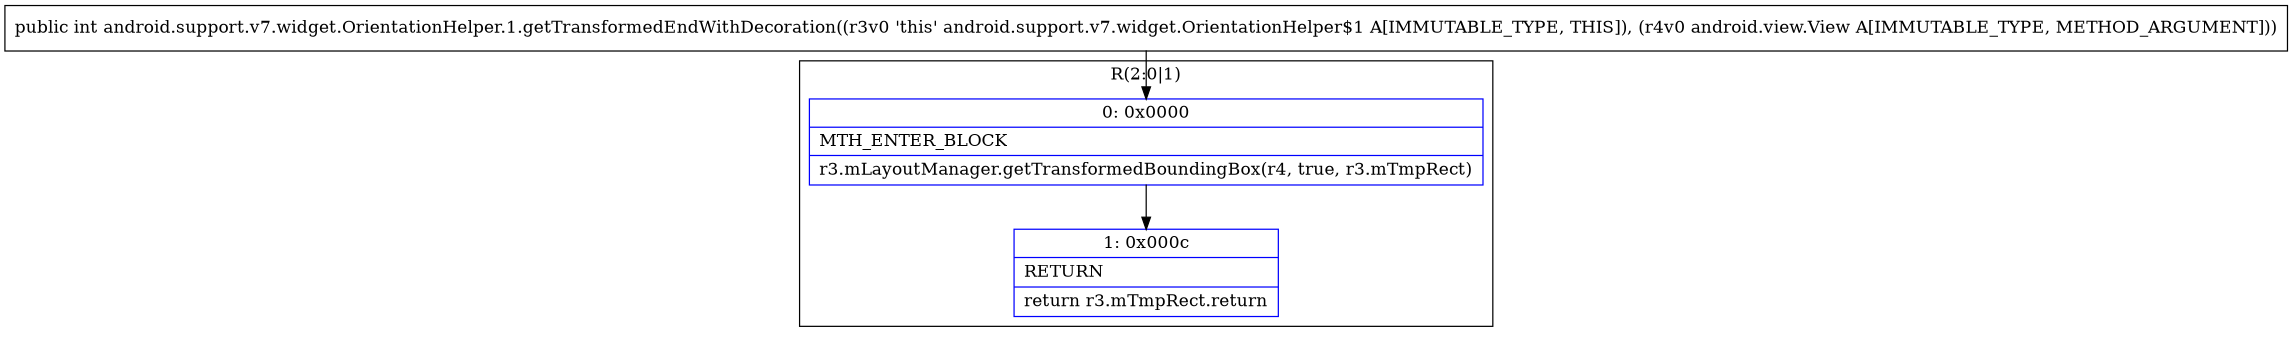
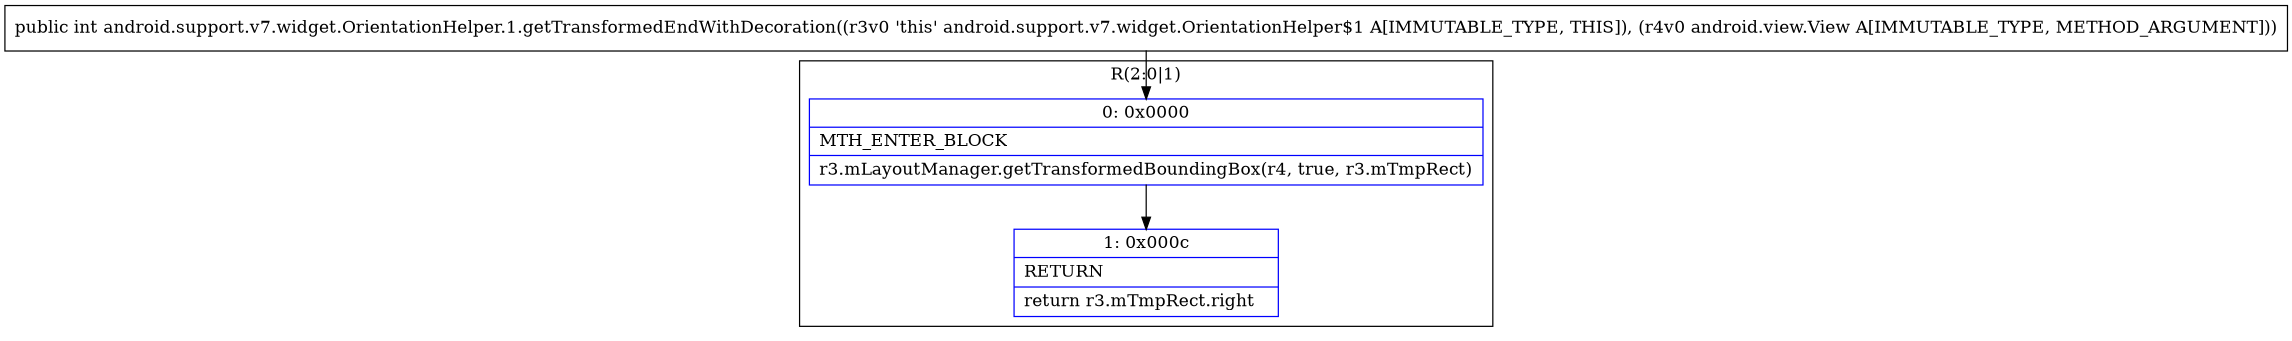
(1146, 301) -> (1139, 301)
